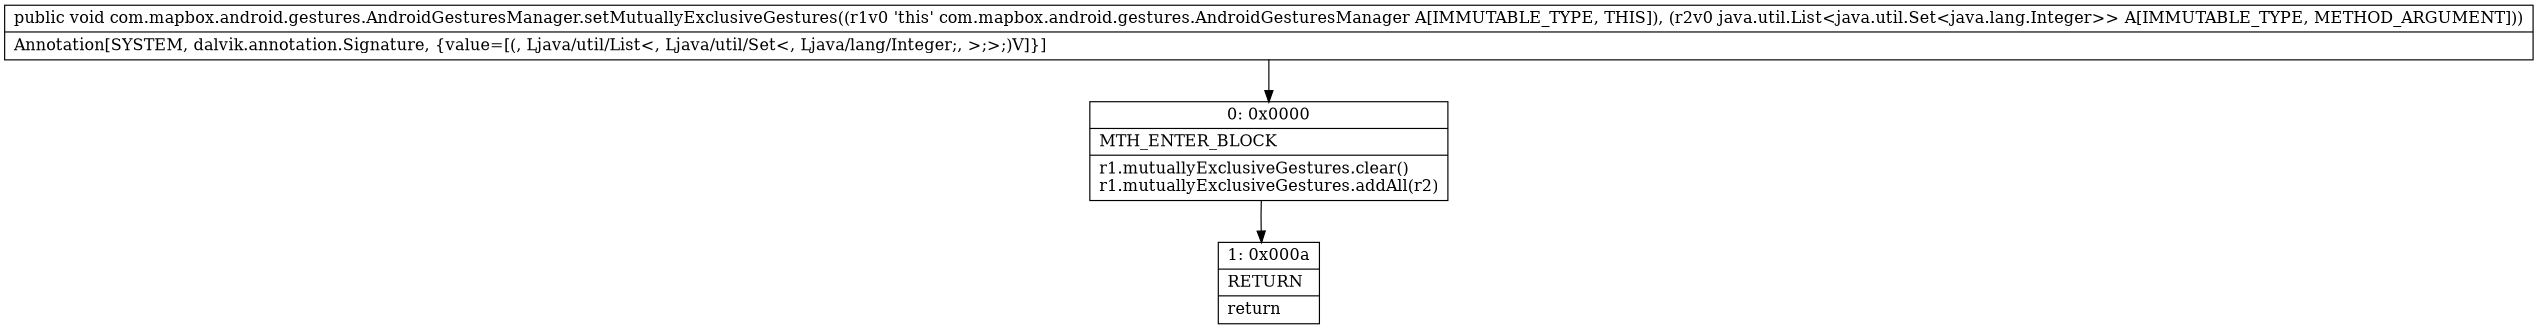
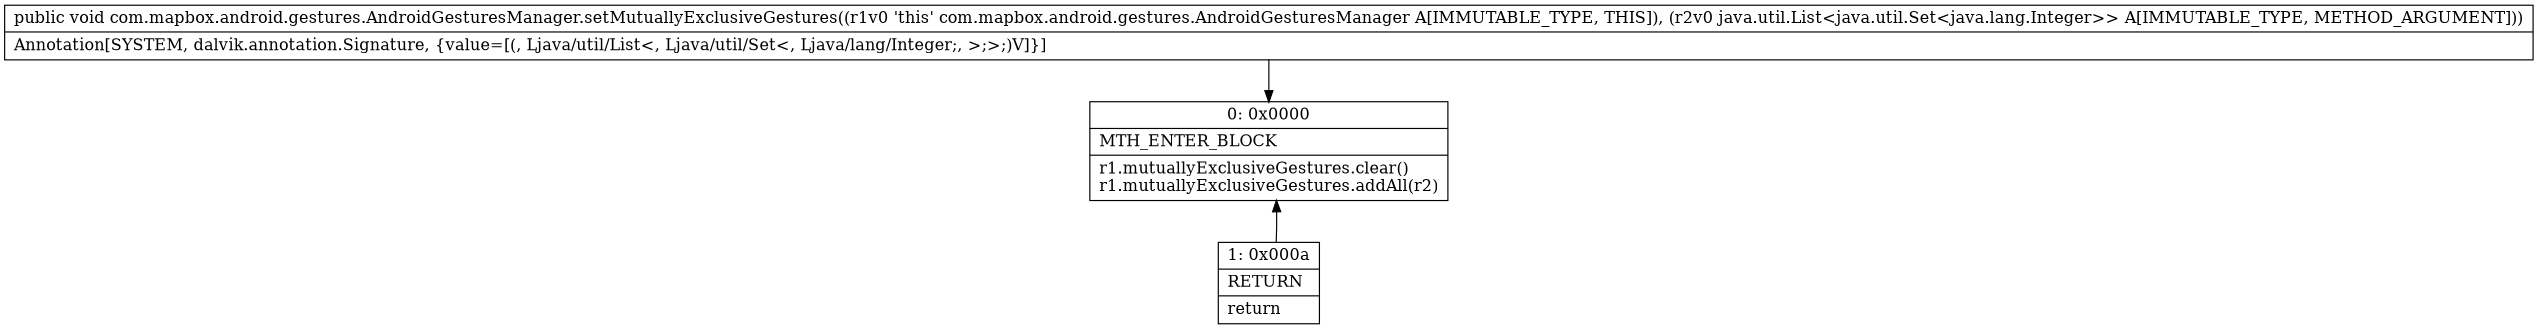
(1261, 216) -> (1277, 227)
